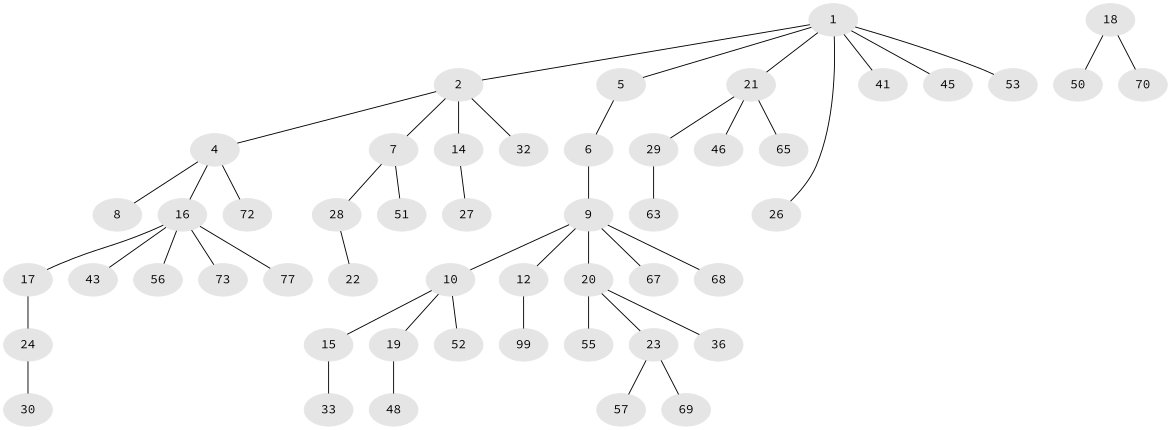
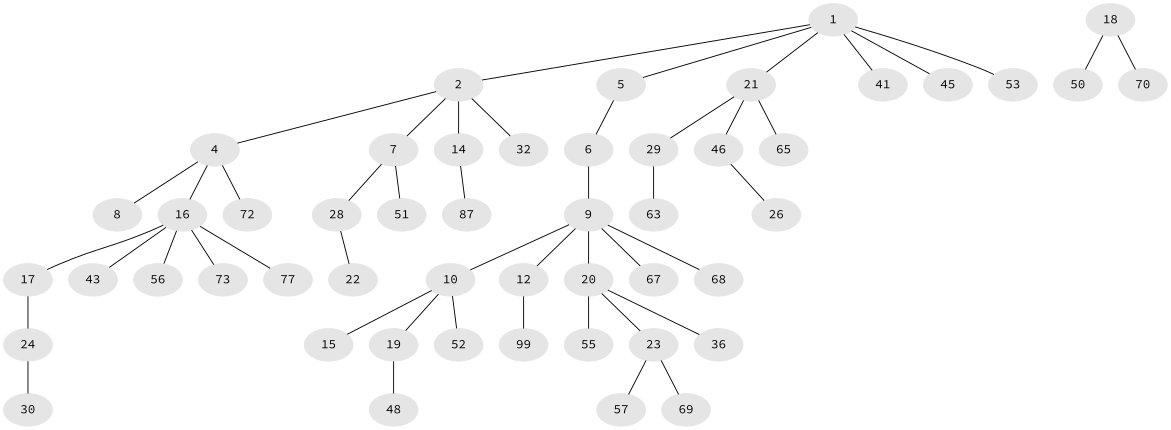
(828, 124) -> (748, 182)
(467, 215) -> (467, 215)
(329, 410) -> none
